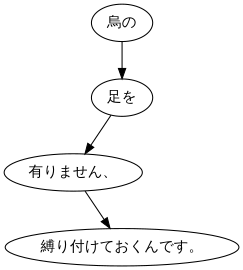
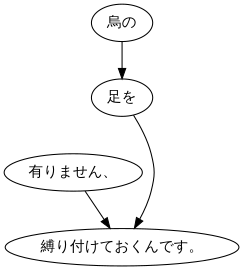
(101, 130) -> (154, 166)
